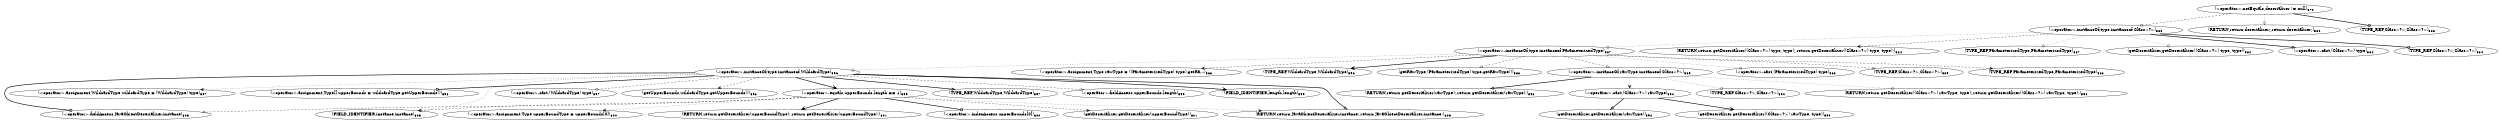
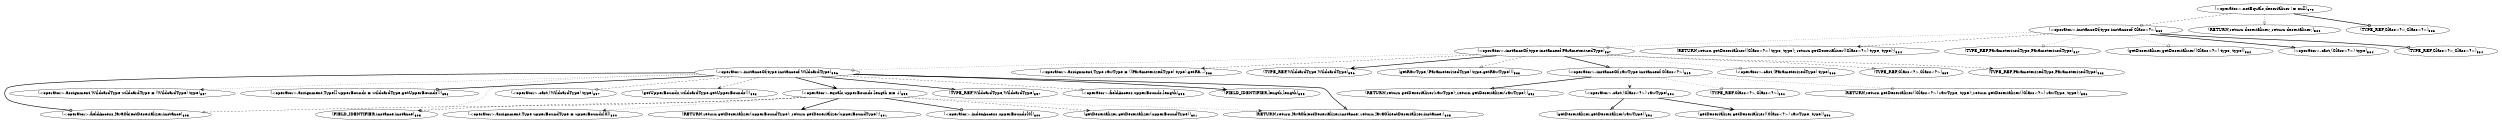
(1586, 62) -> (1586, 62)
